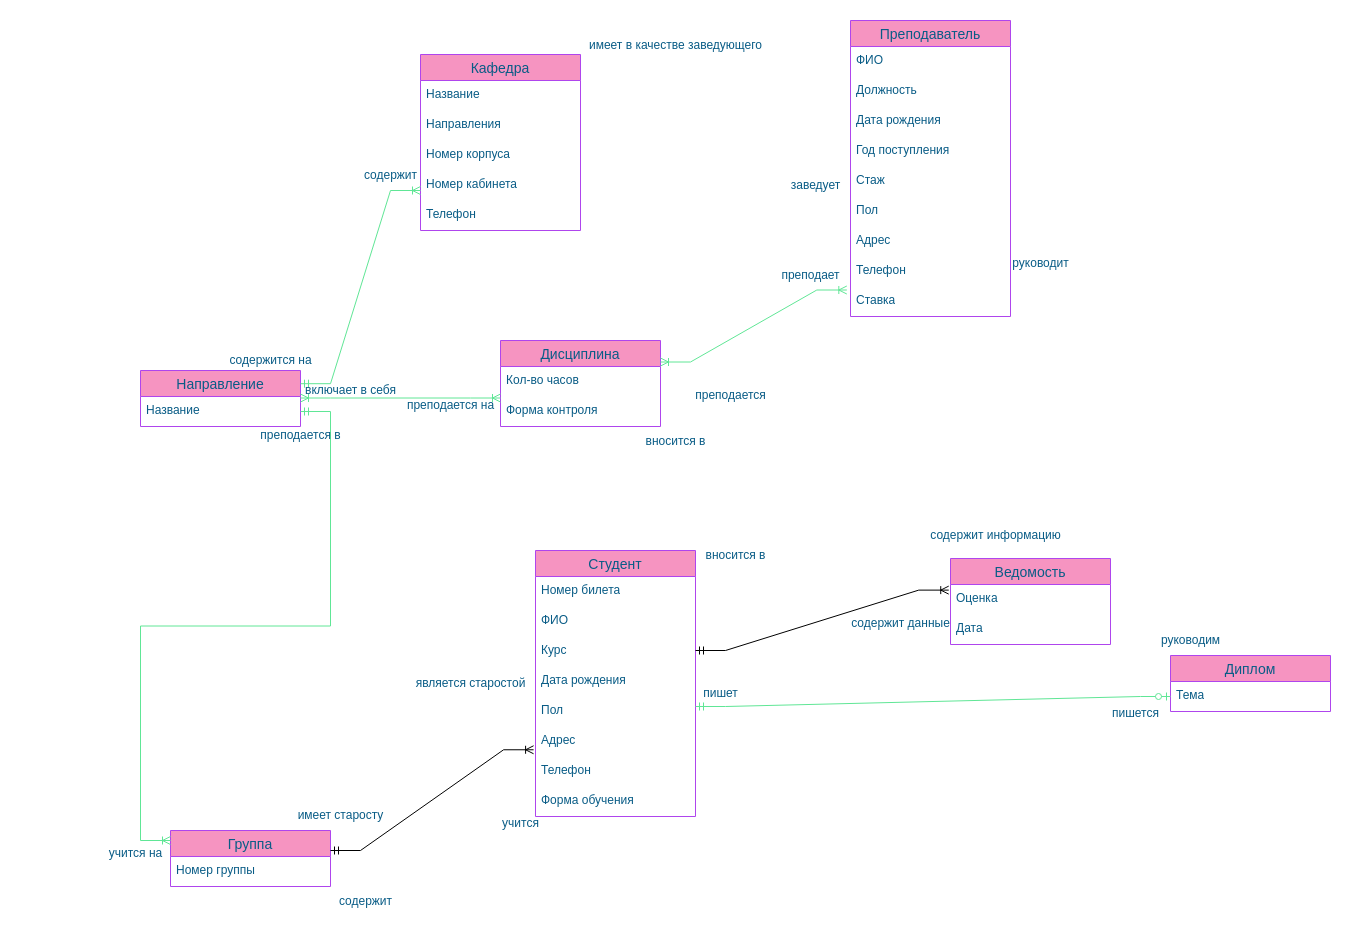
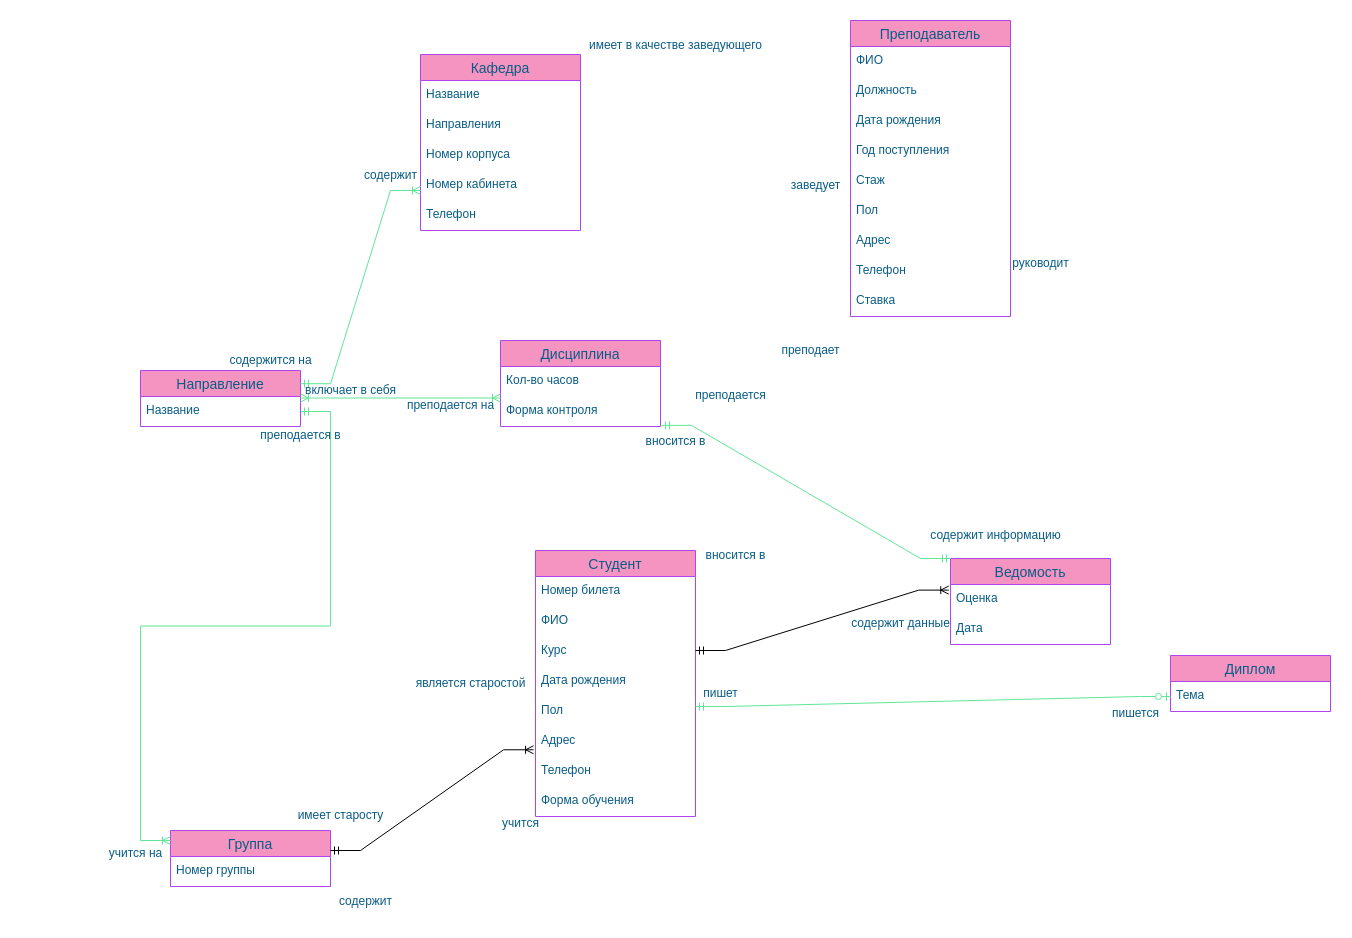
(811, 276) -> (811, 351)
(753, 326) -> none
none -> (806, 492)
(1191, 641) -> none
